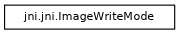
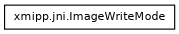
(90, 17) -> (90, 17)
